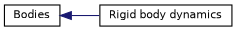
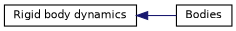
(85, 16) -> (162, 16)
